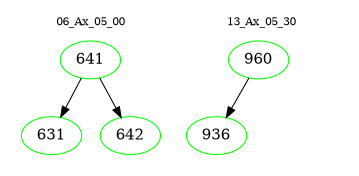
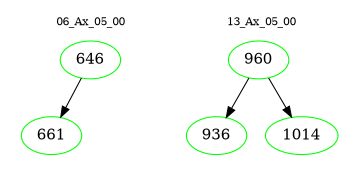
(262, 23) -> (262, 23)
(90, 60) -> (90, 60)
(52, 136) -> (52, 136)
(130, 136) -> none
none -> (302, 136)
